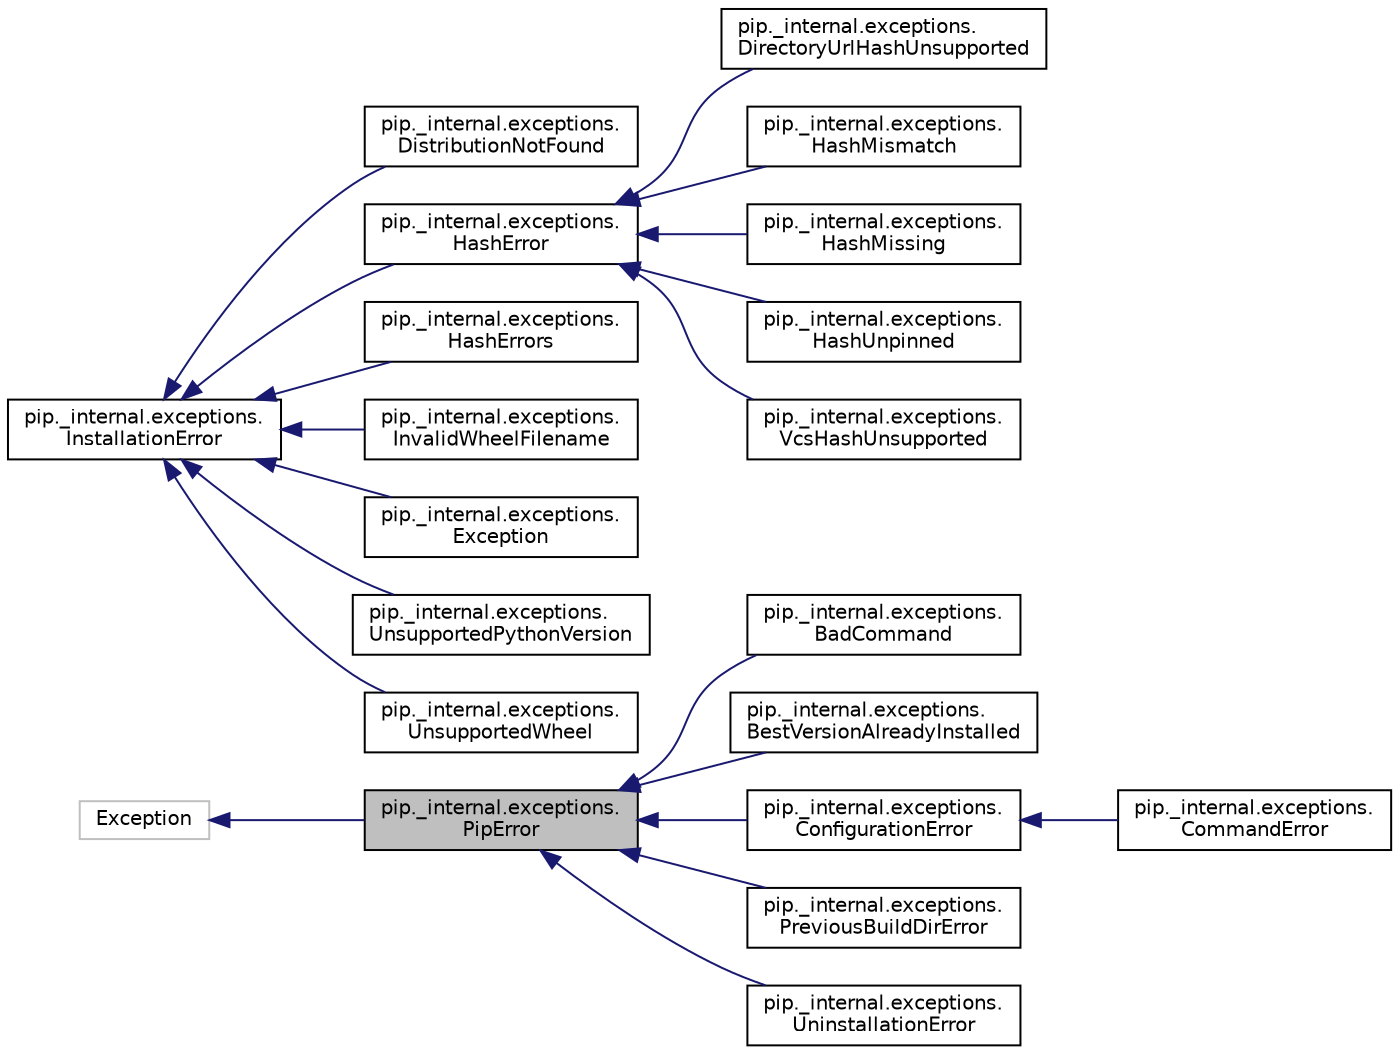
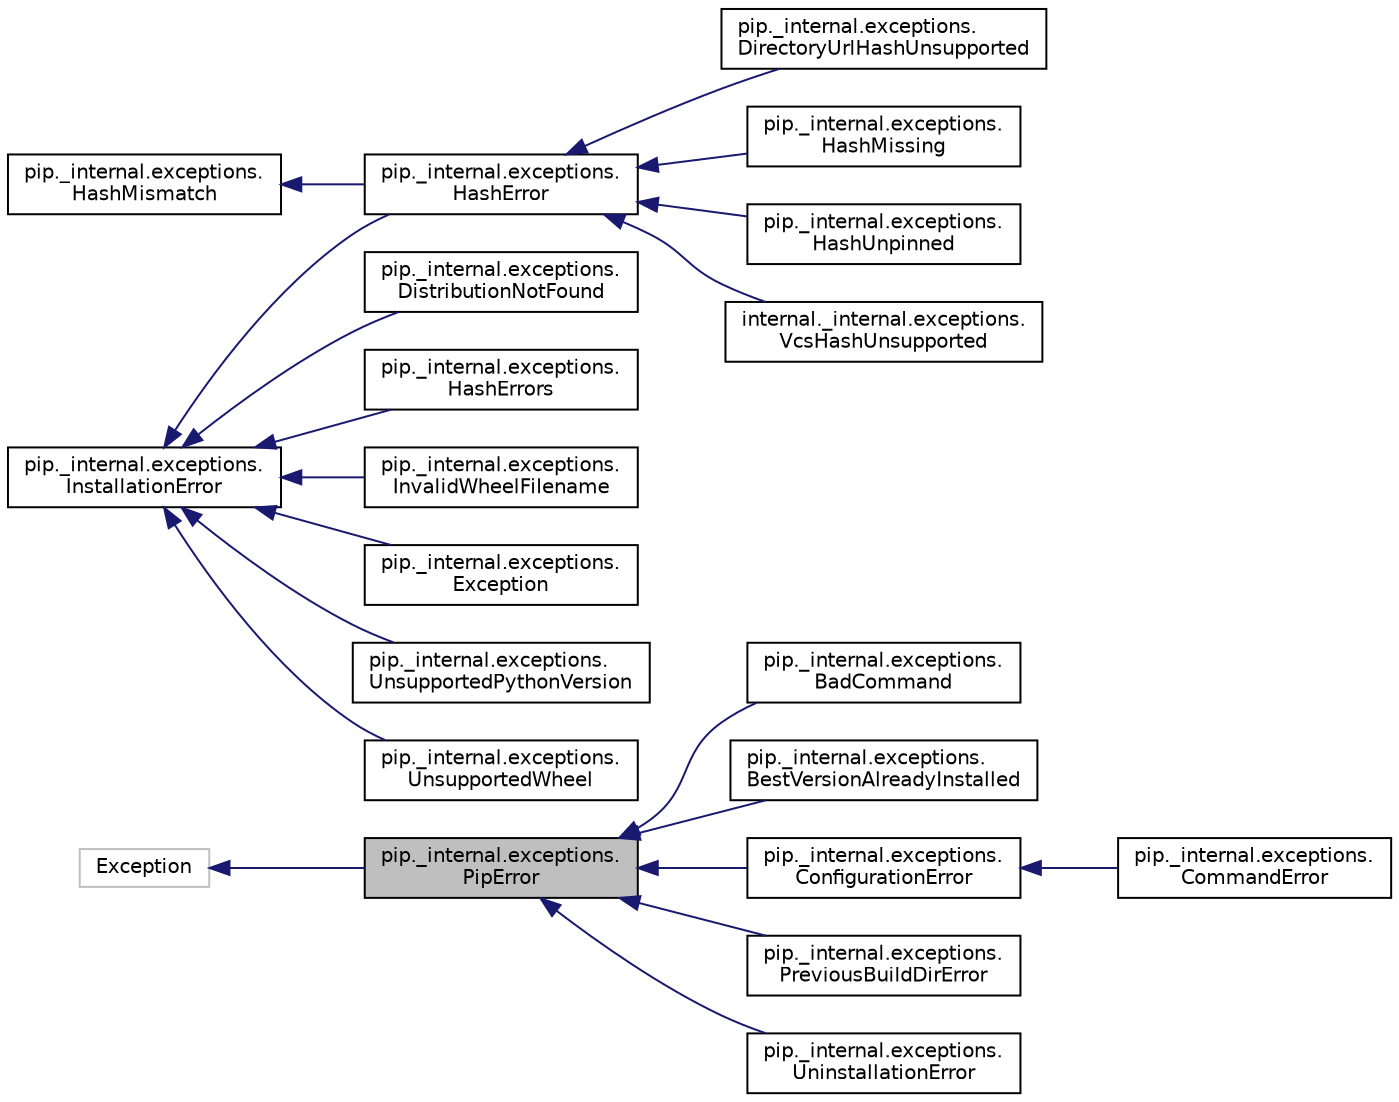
(702, 183) -> (333, 184)
(884, 430) -> (884, 332)
